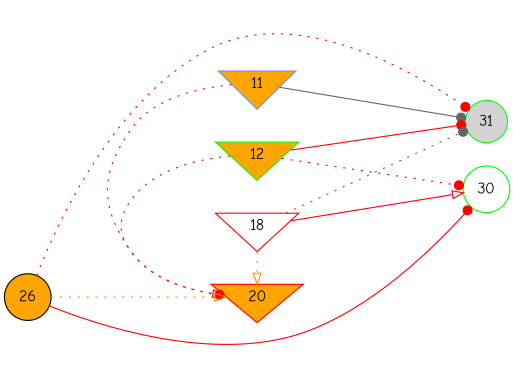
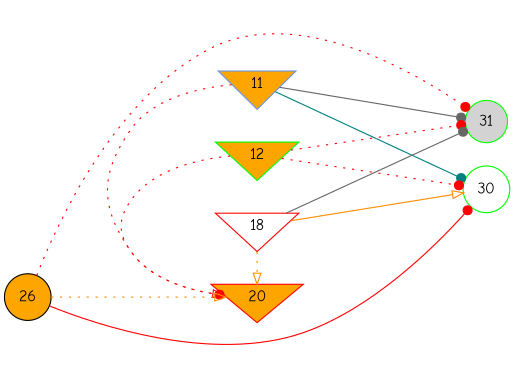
none -> (362, 132)
(374, 138) -> (361, 140)
(359, 179) -> (359, 179)
(372, 208) -> (372, 208)
